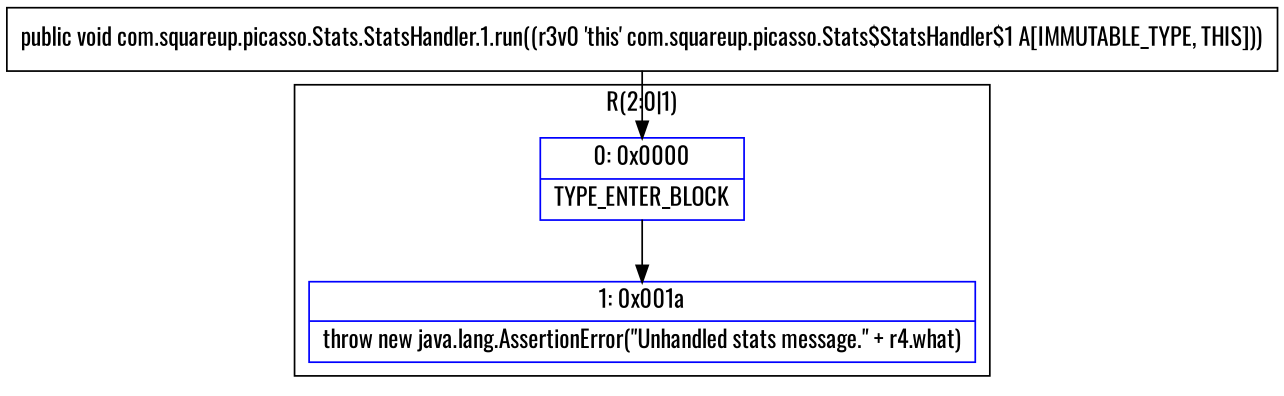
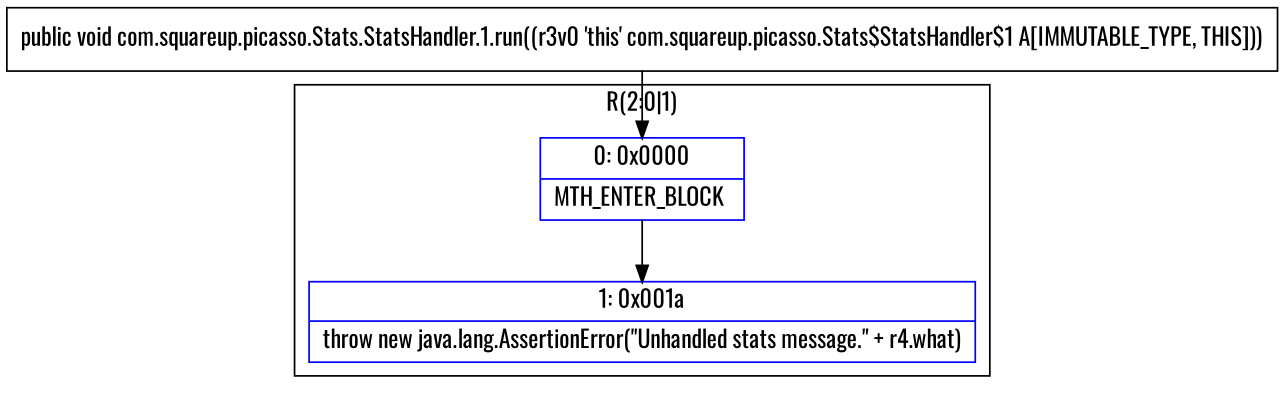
(642, 199) -> (640, 199)
